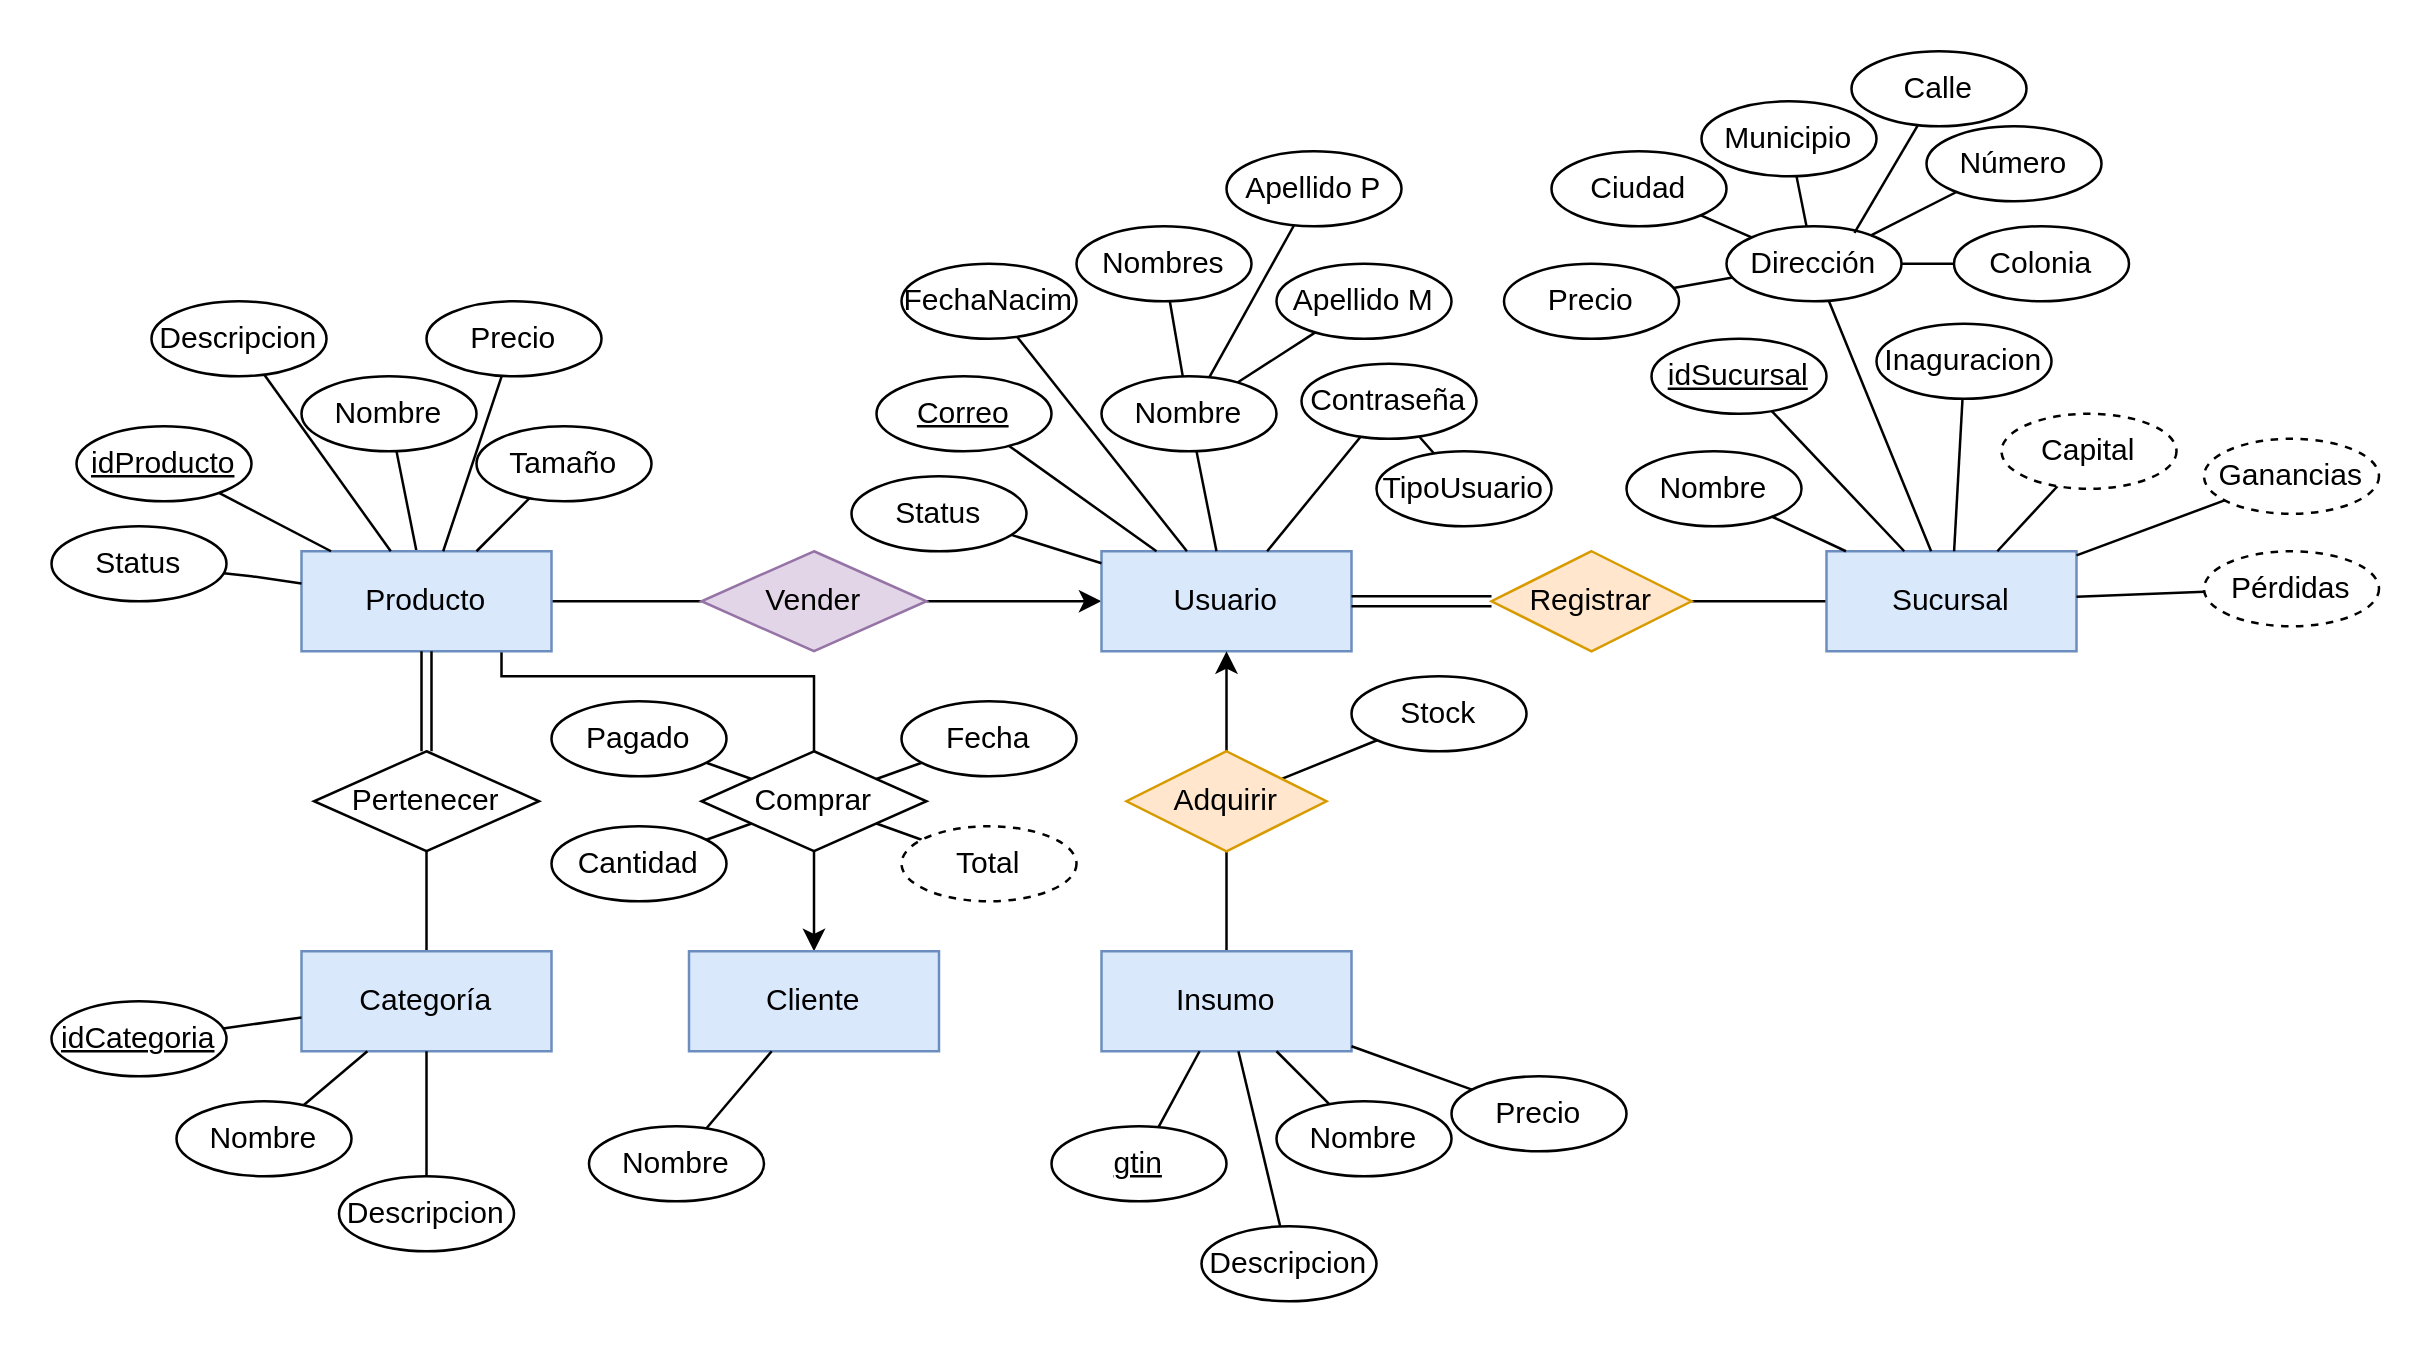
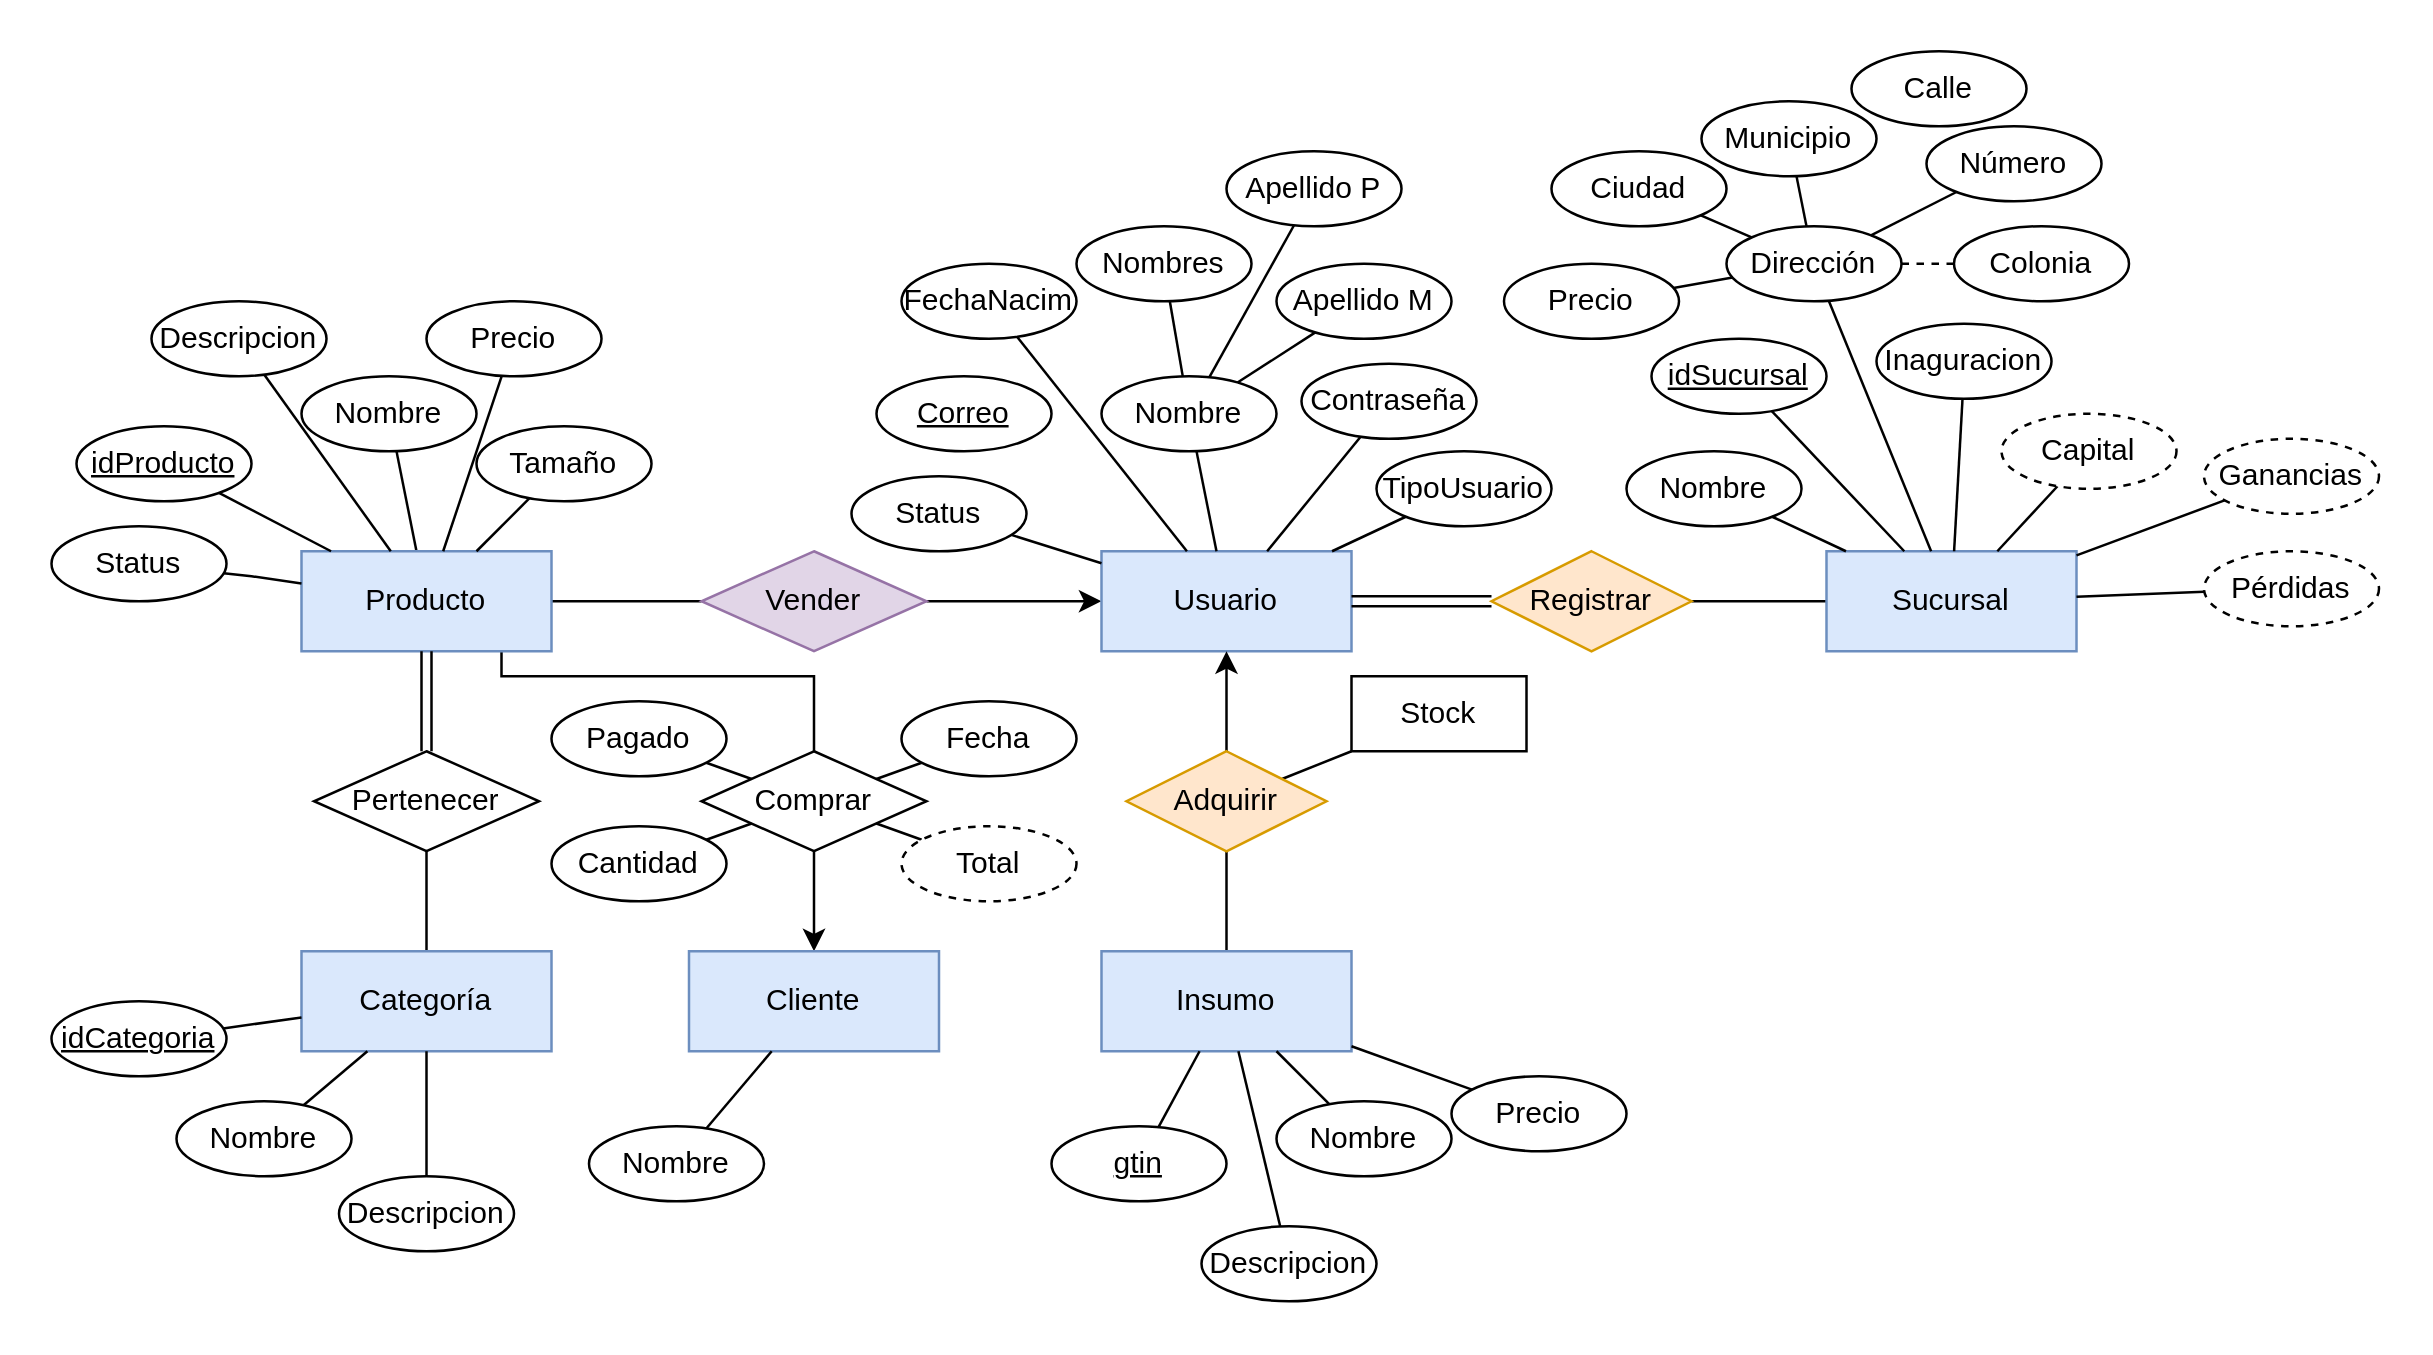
(1886, 179) -> none
(1928, 264) -> (1928, 264)
(1426, 445) -> (1369, 534)
(1082, 498) -> none
(1439, 714) -> (1439, 714)
